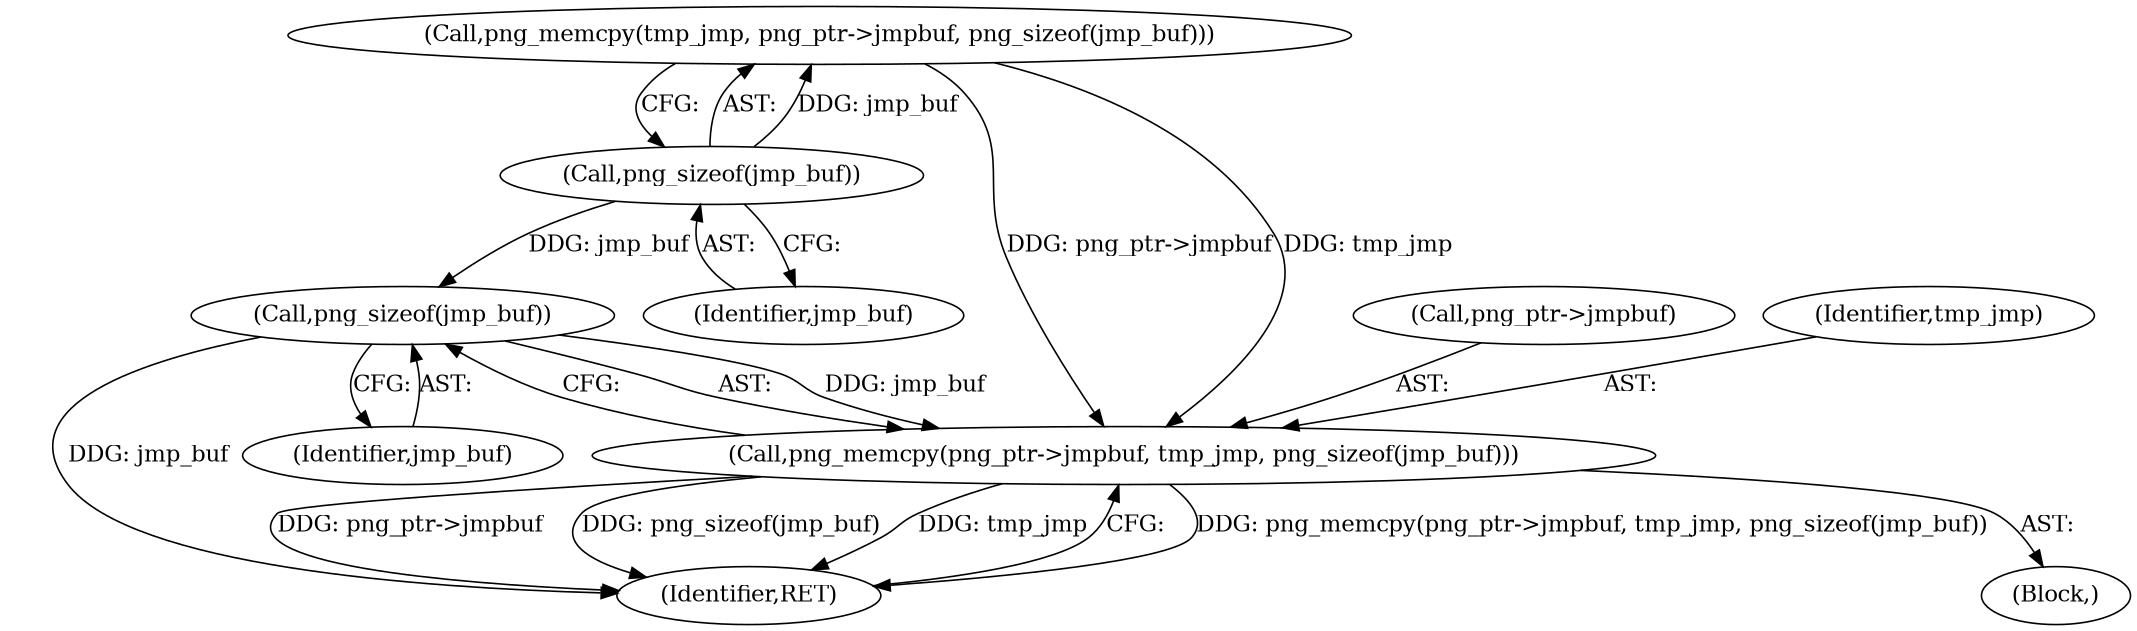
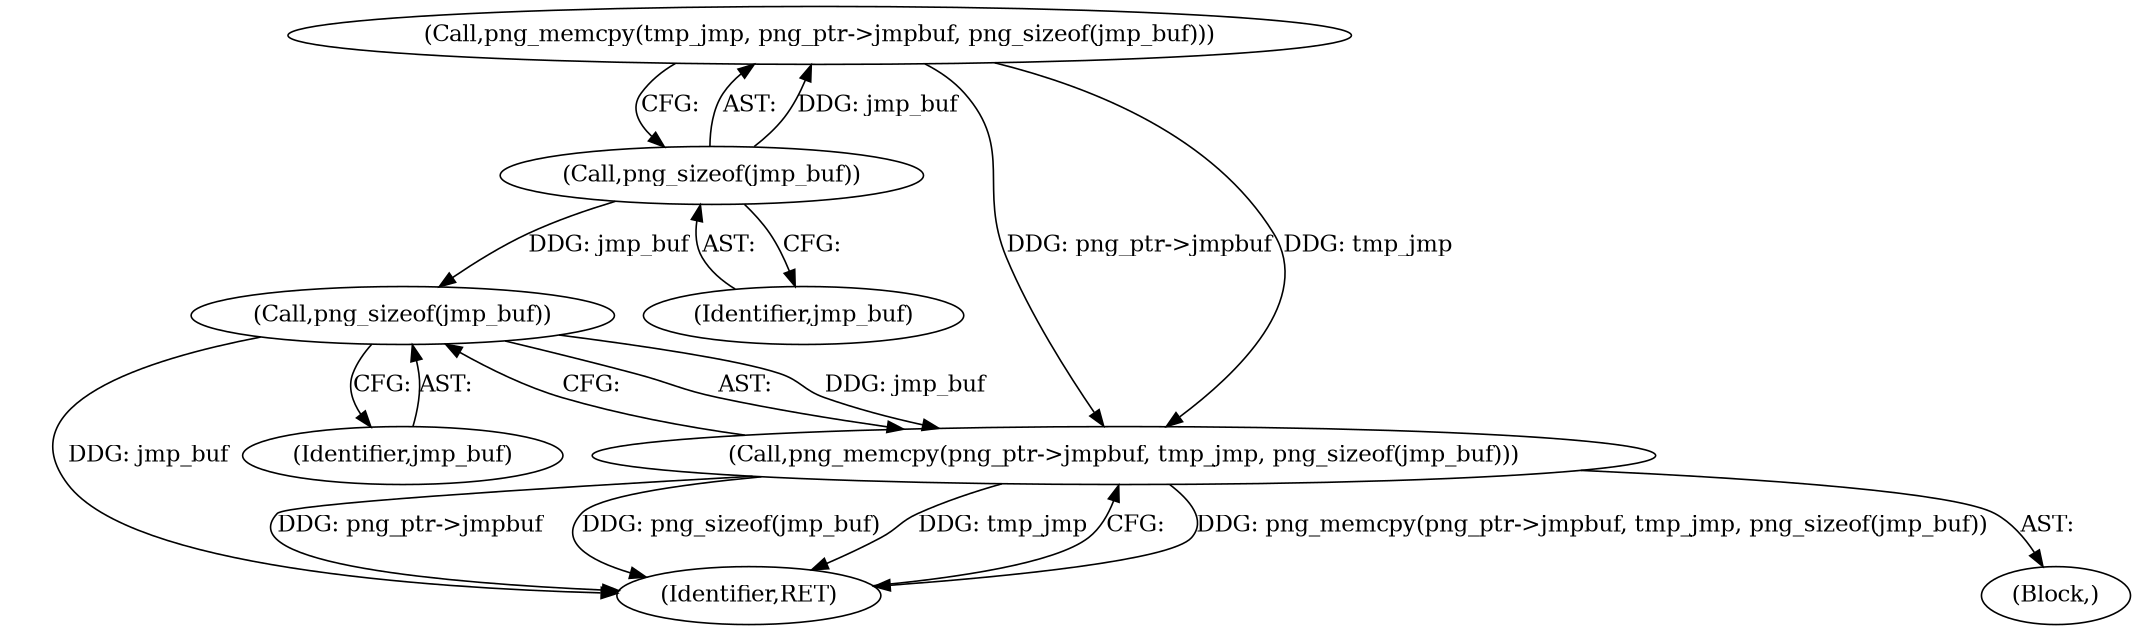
(1544, 316) -> none
(1929, 316) -> none
